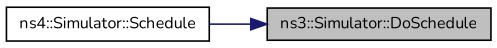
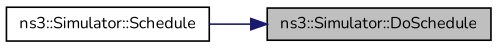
(108, 24) -> (108, 24)
